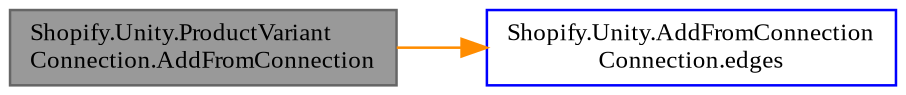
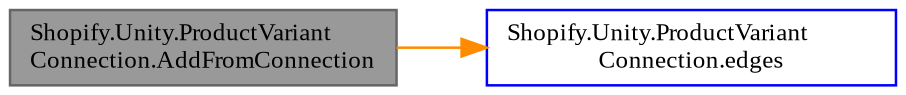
(691, 48) -> (691, 48)
